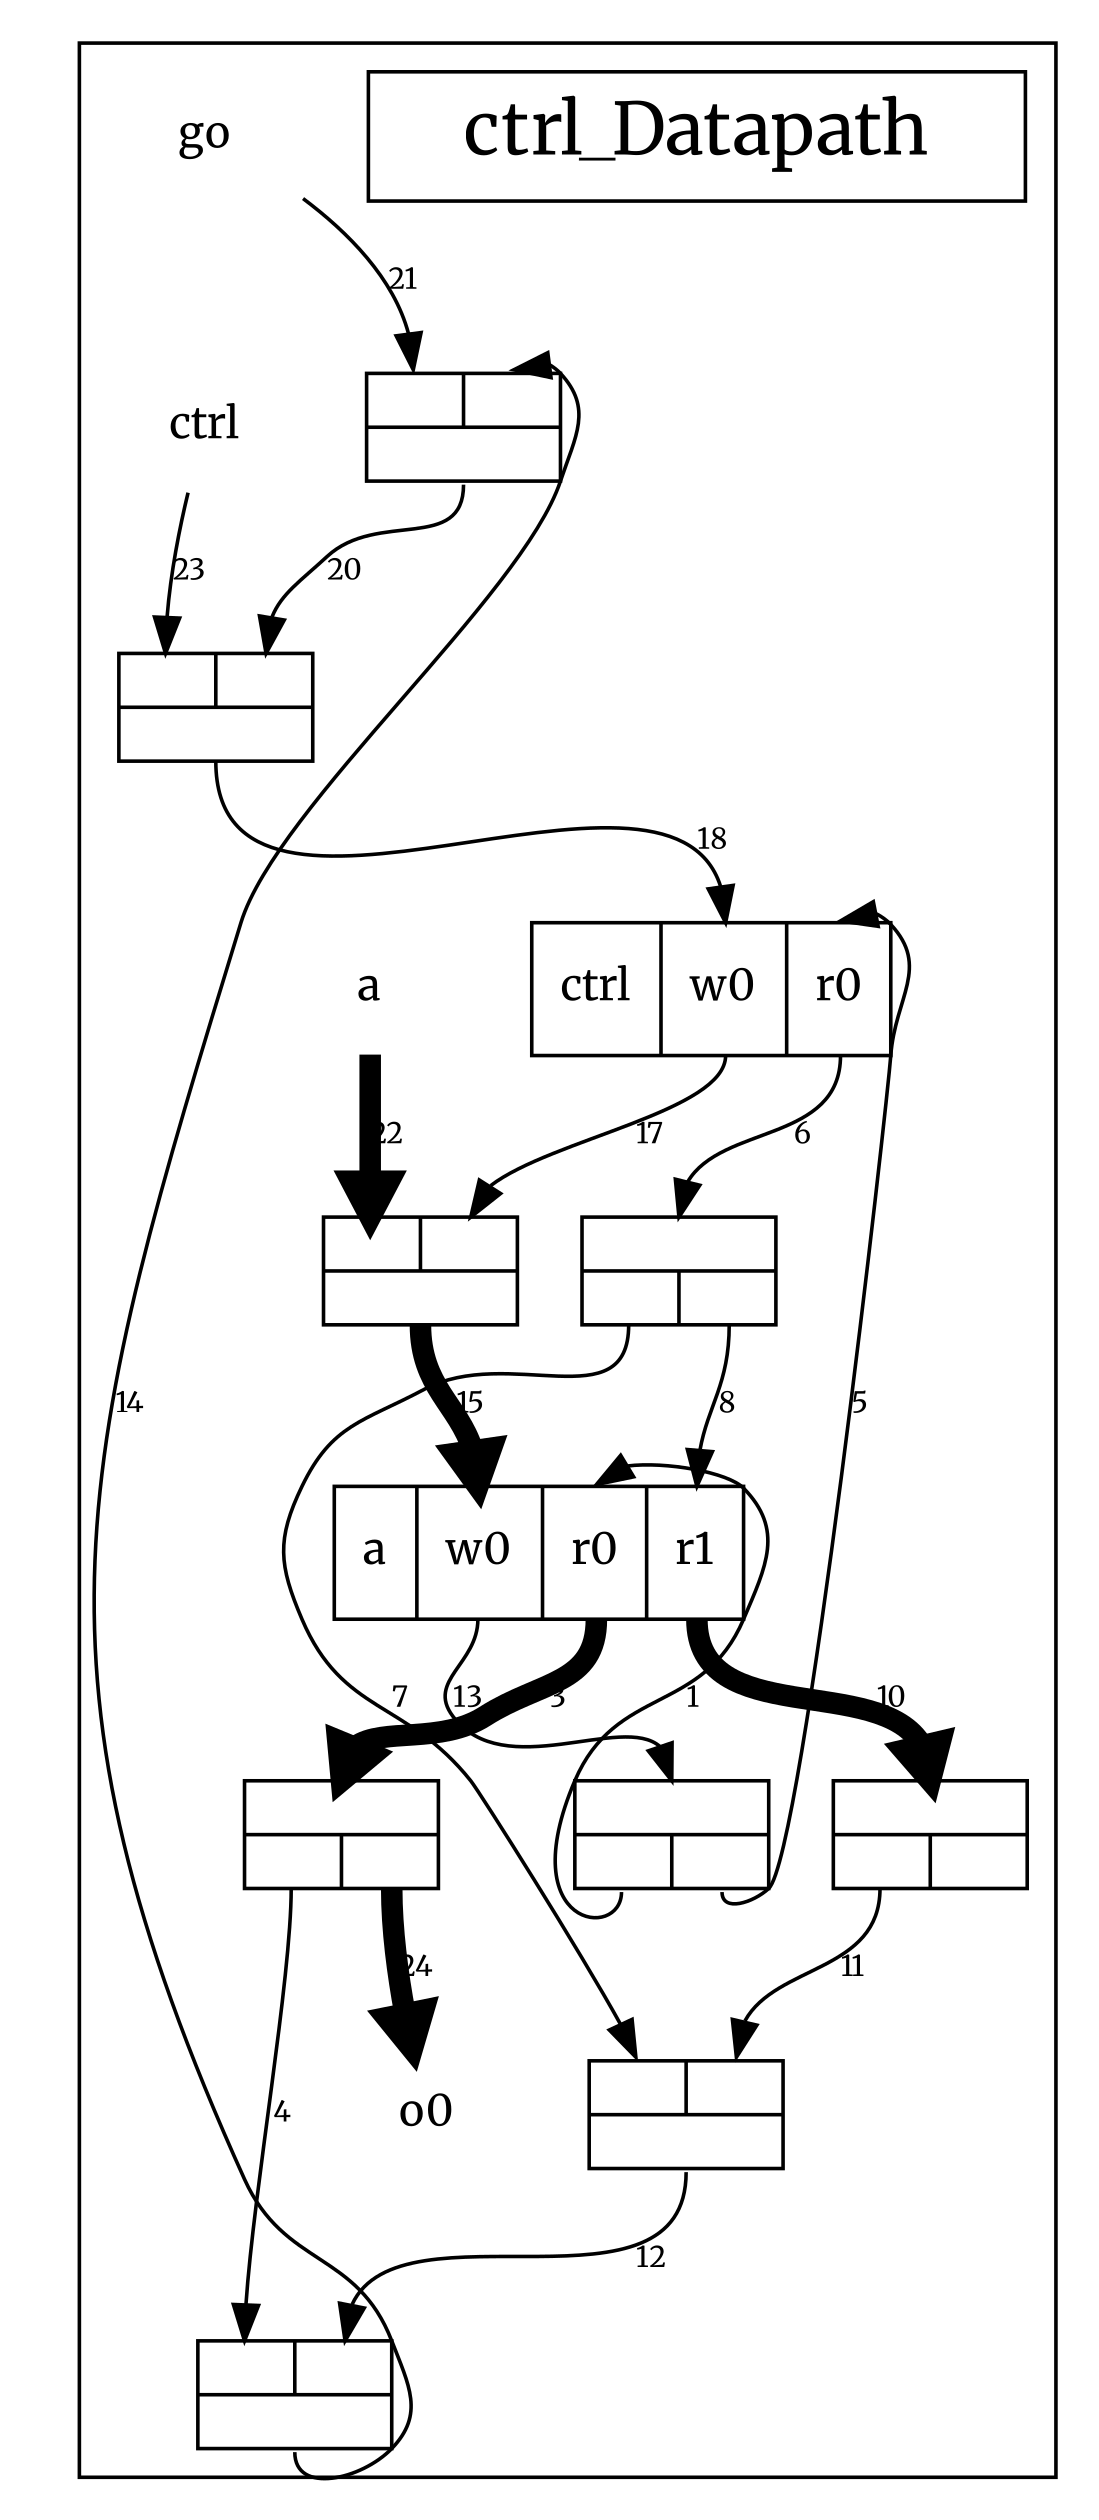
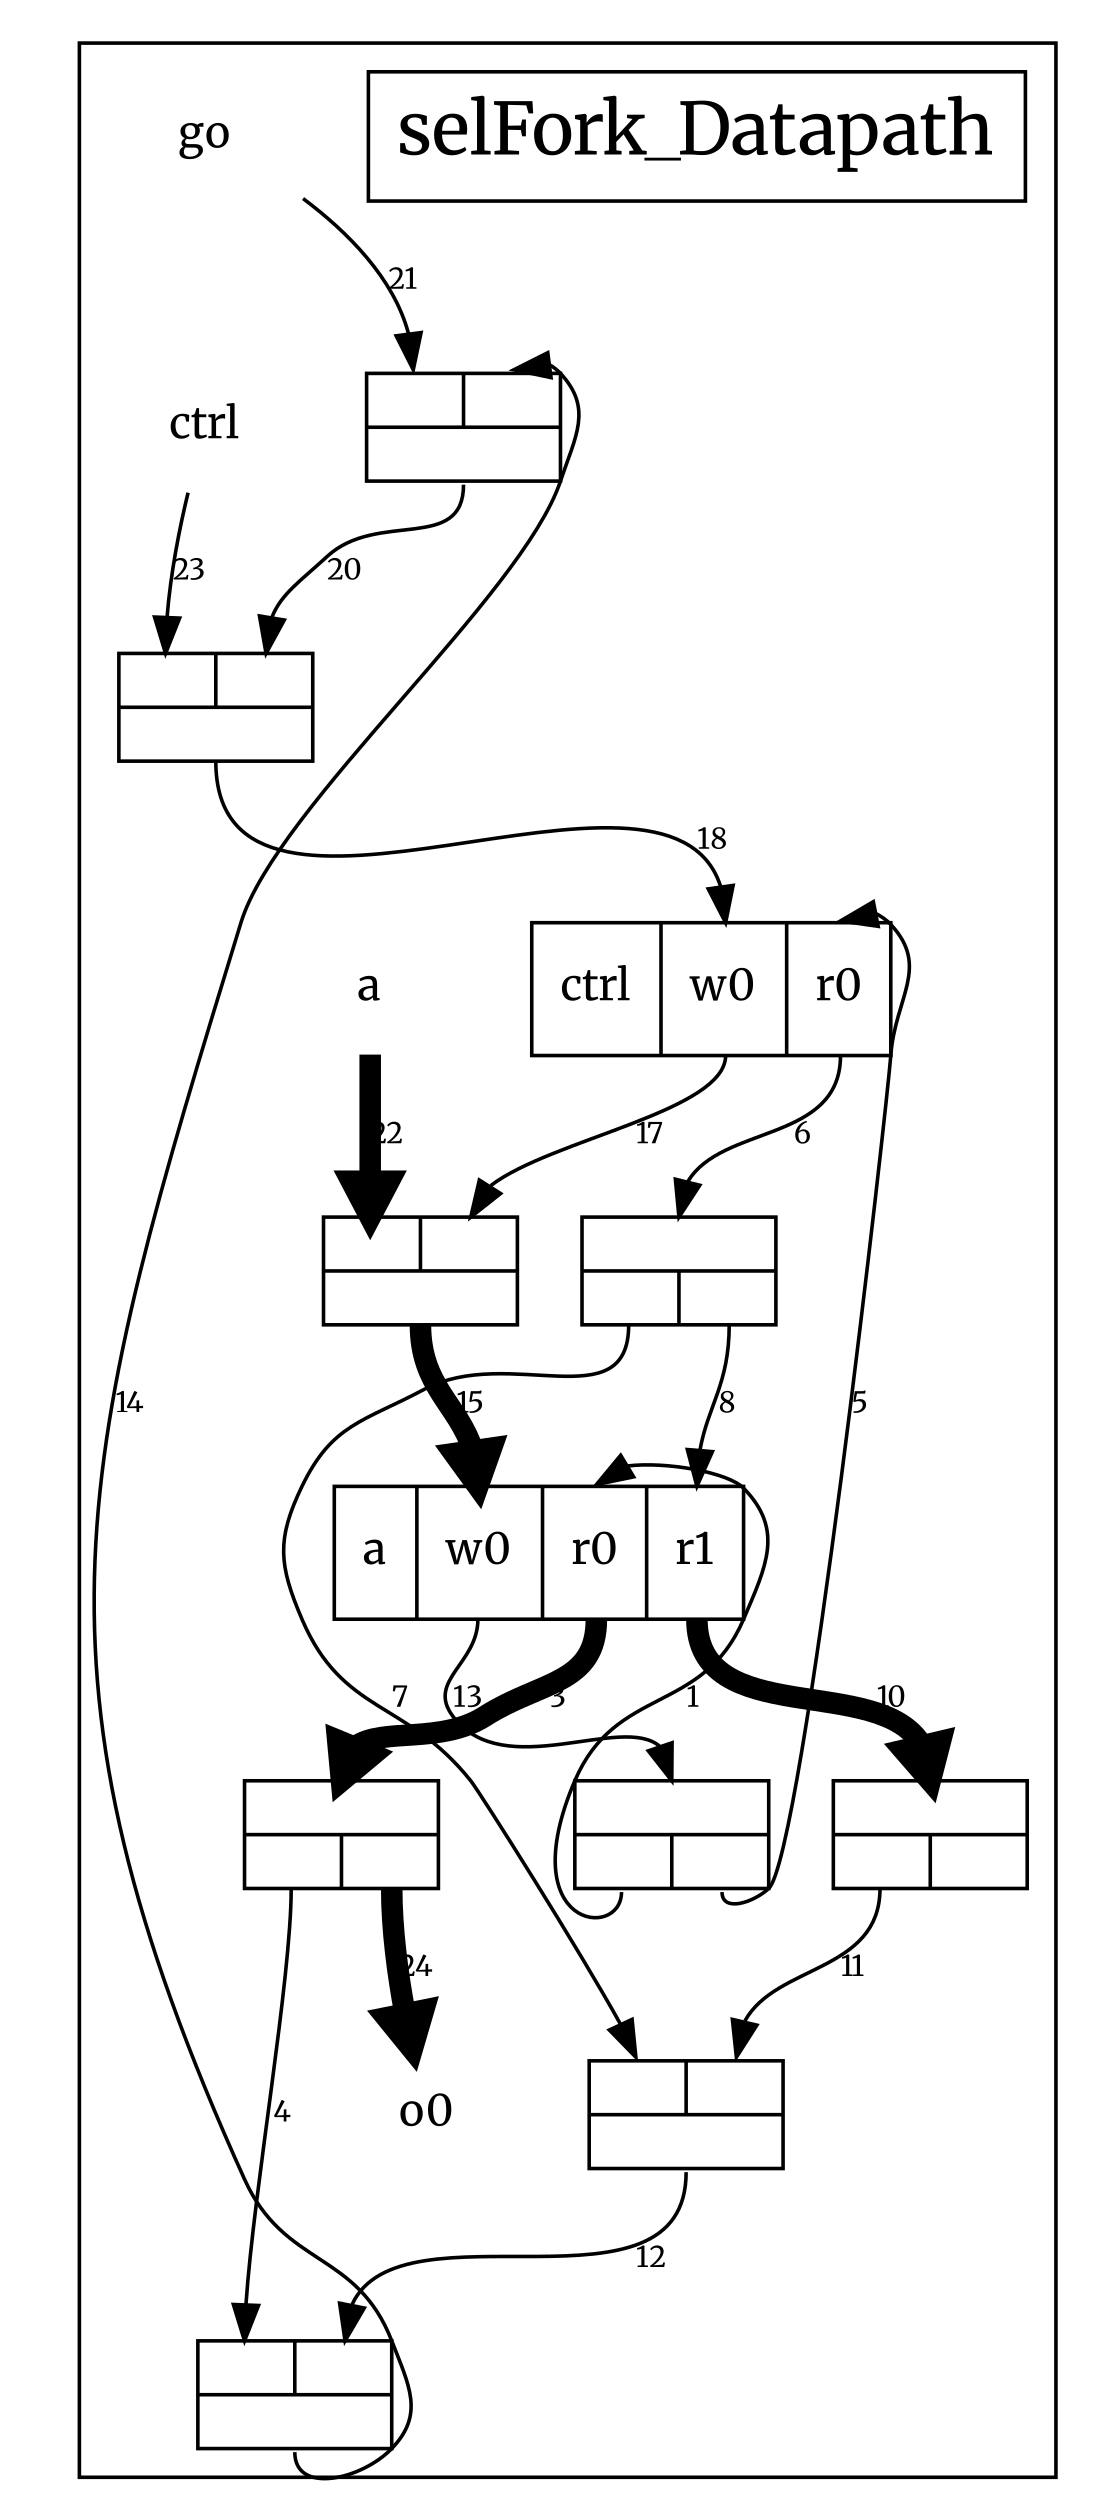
(697, 136) -> (697, 136)
